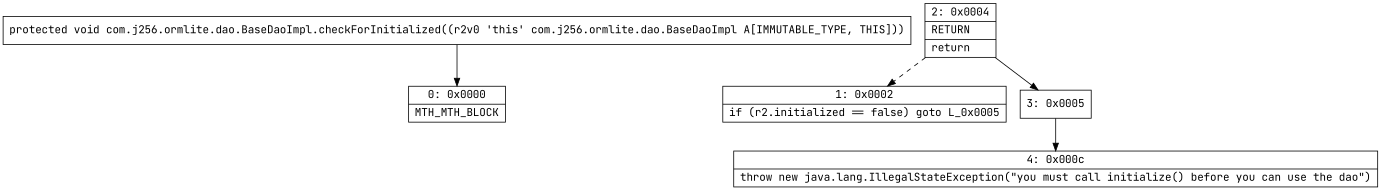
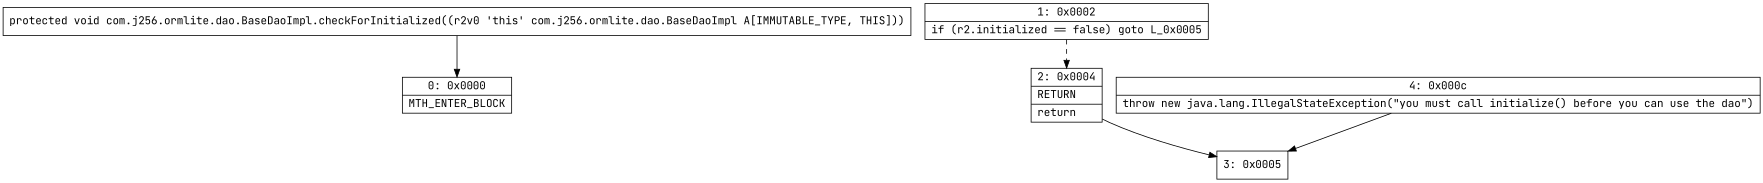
(910, 69) -> (1067, 50)
(457, 113) -> (457, 104)
(1056, 131) -> (1343, 131)
